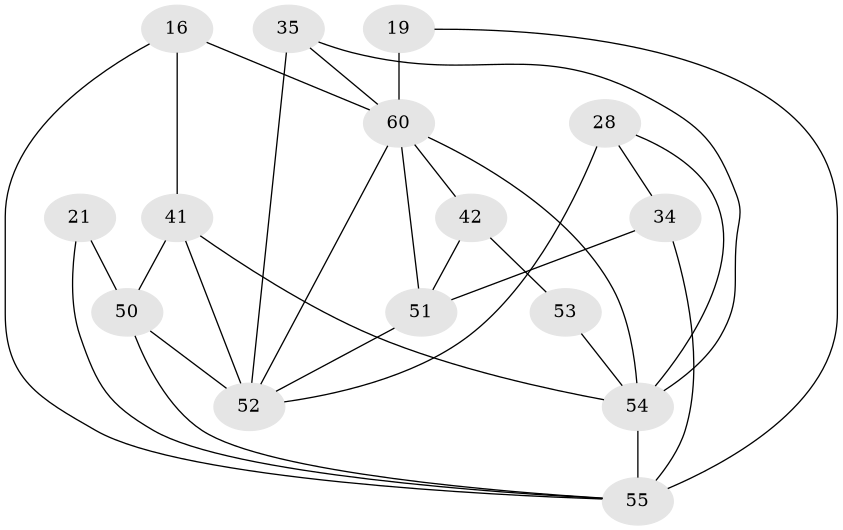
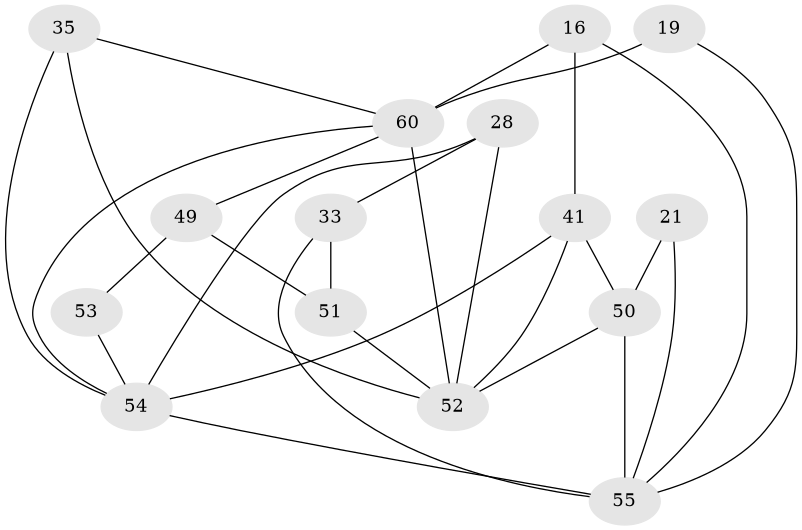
(410, 218) -> none
(471, 218) -> (186, 218)
(665, 218) -> (331, 218)
